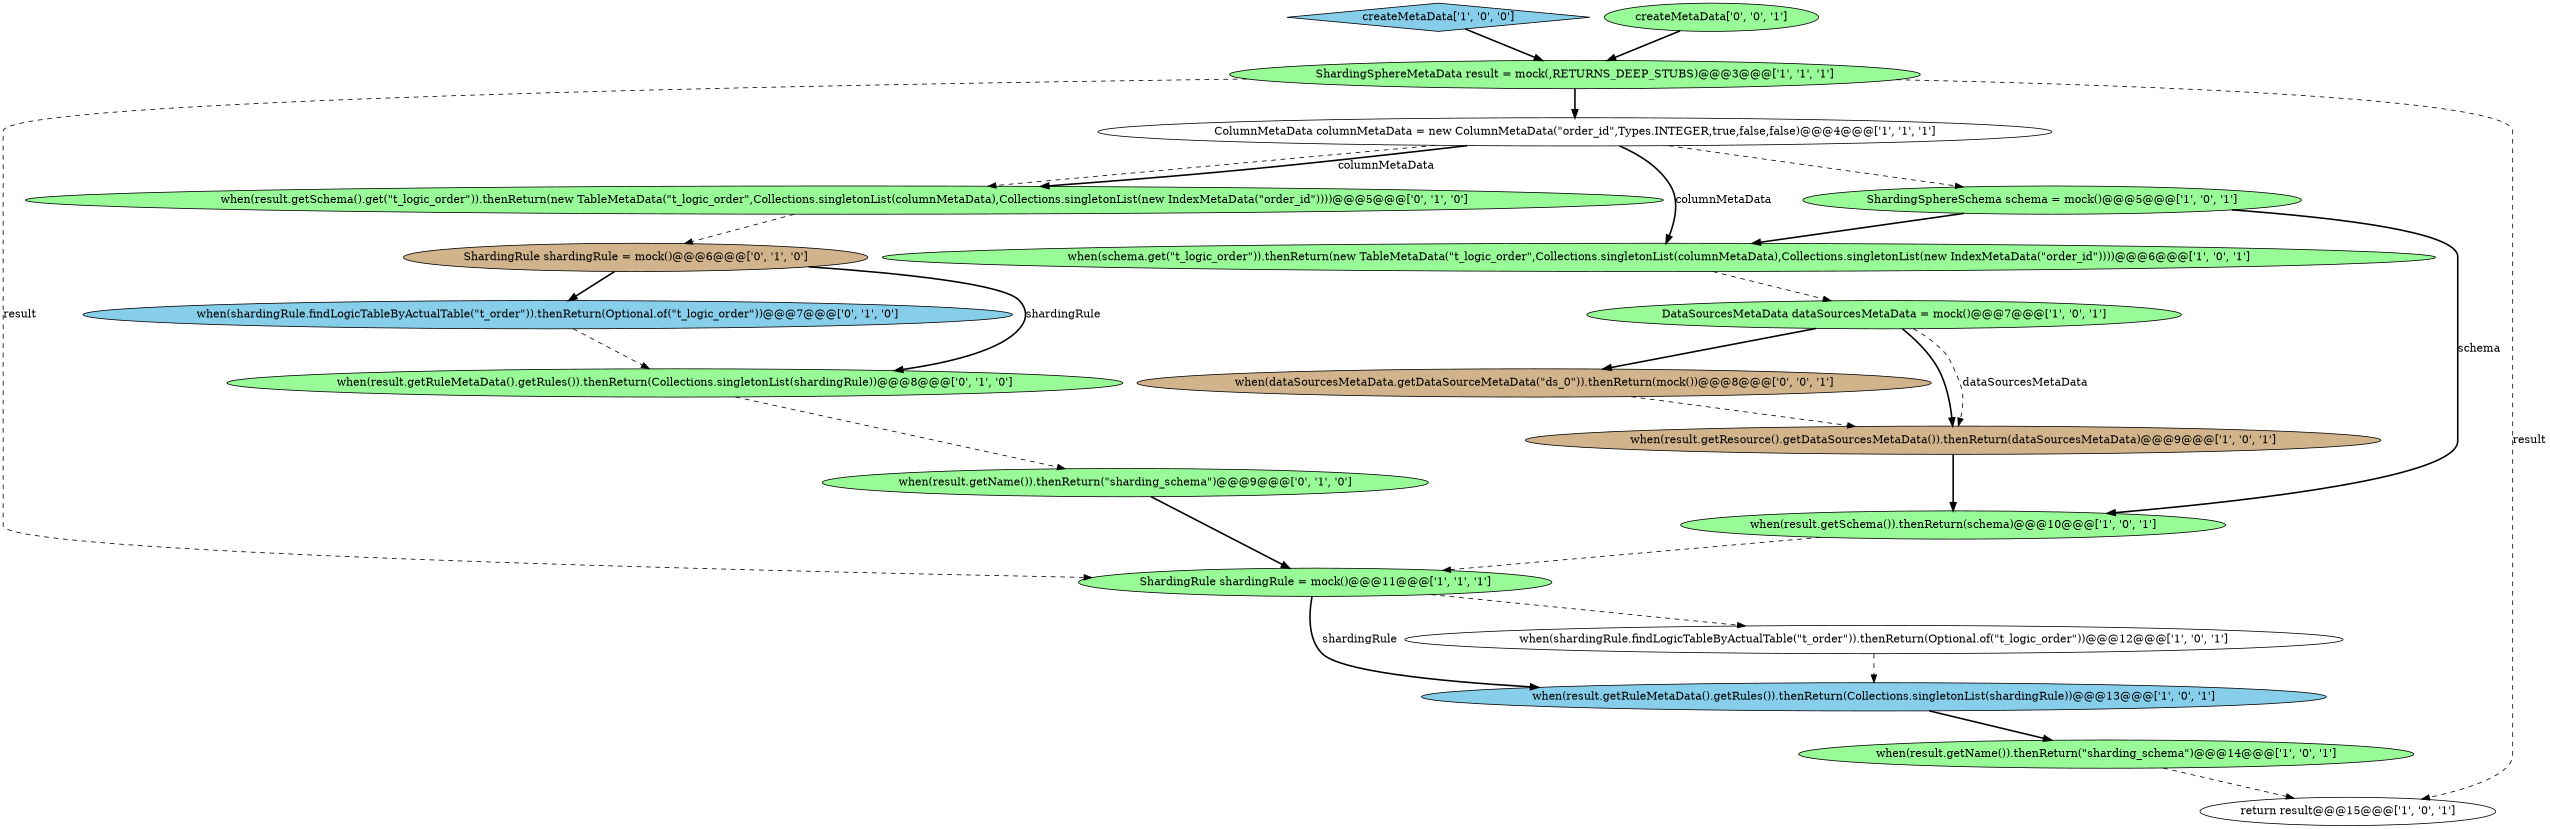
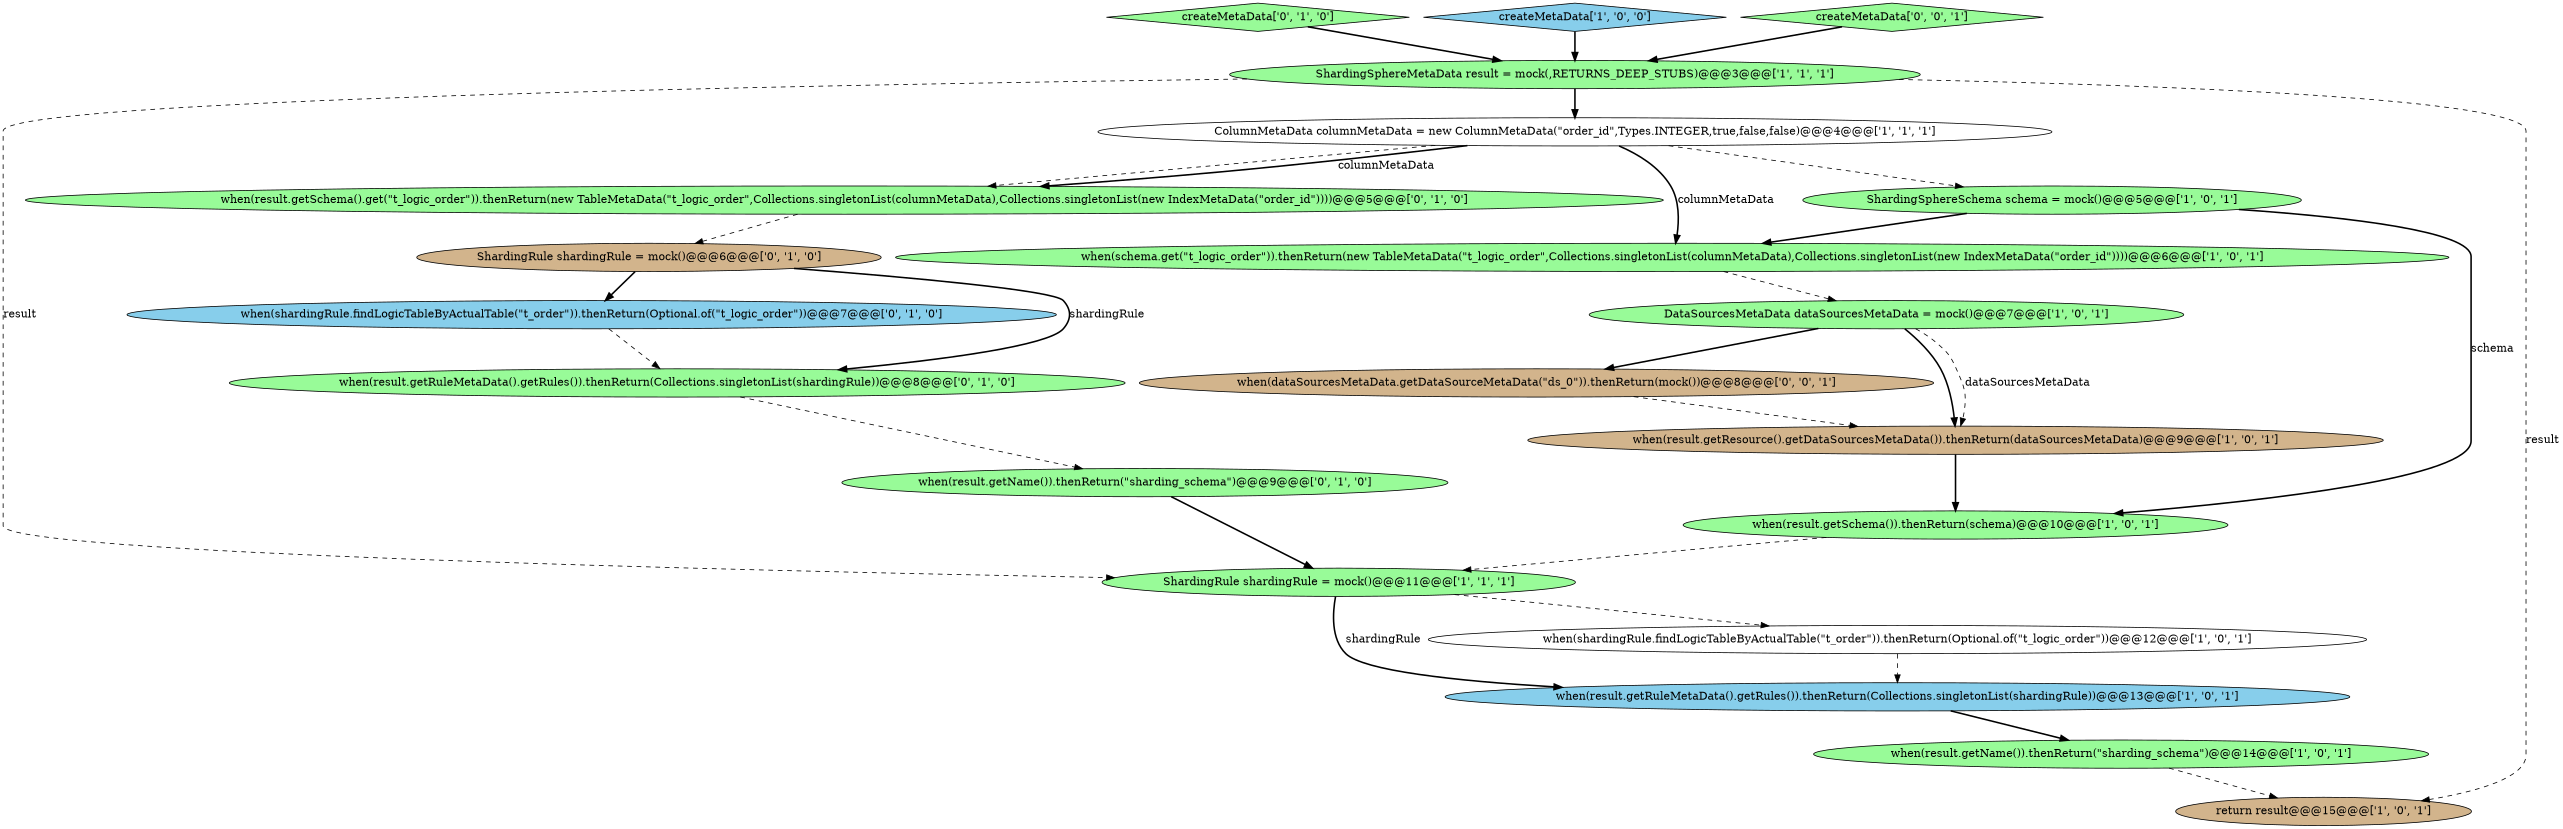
none -> (1258, 17)
(1711, 17) -> (1892, 17)
(2348, 811) -> (2324, 811)
